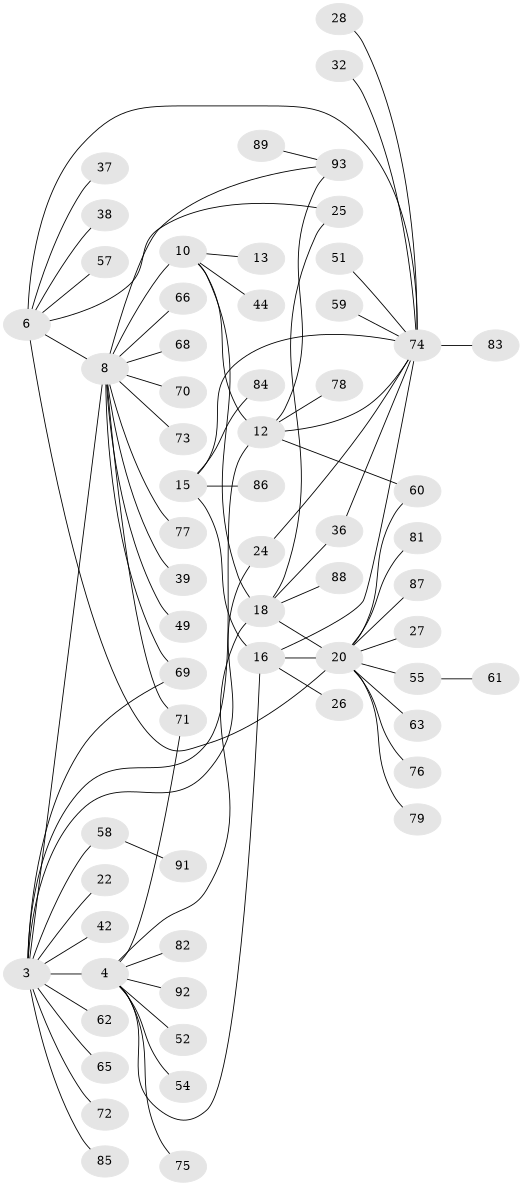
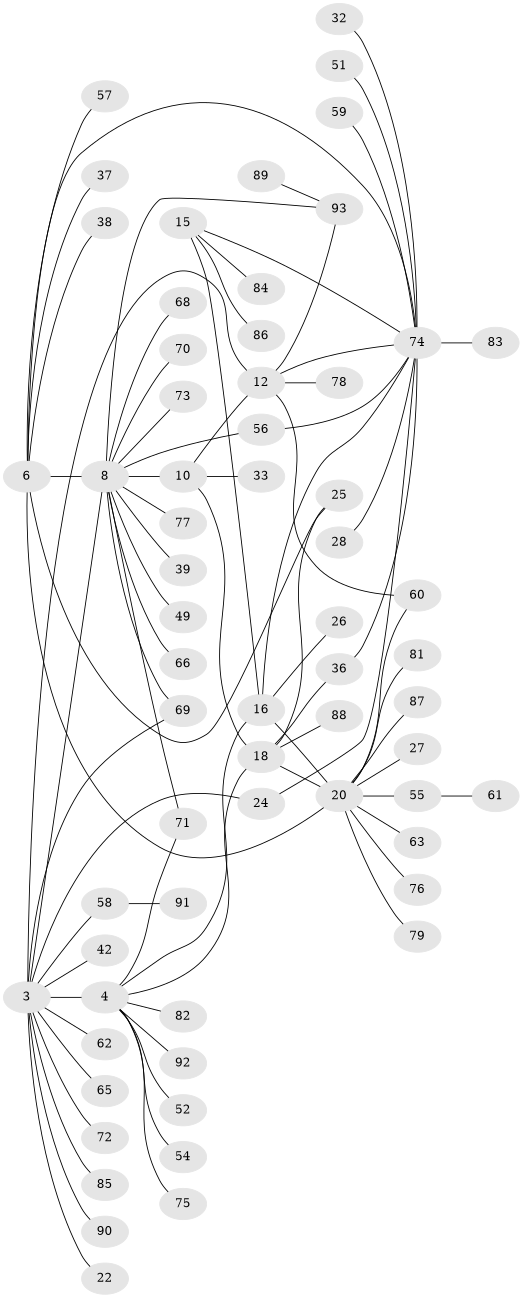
(261, 259) -> (261, 477)
(261, 306) -> none
none -> (261, 430)
none -> (105, 1232)
